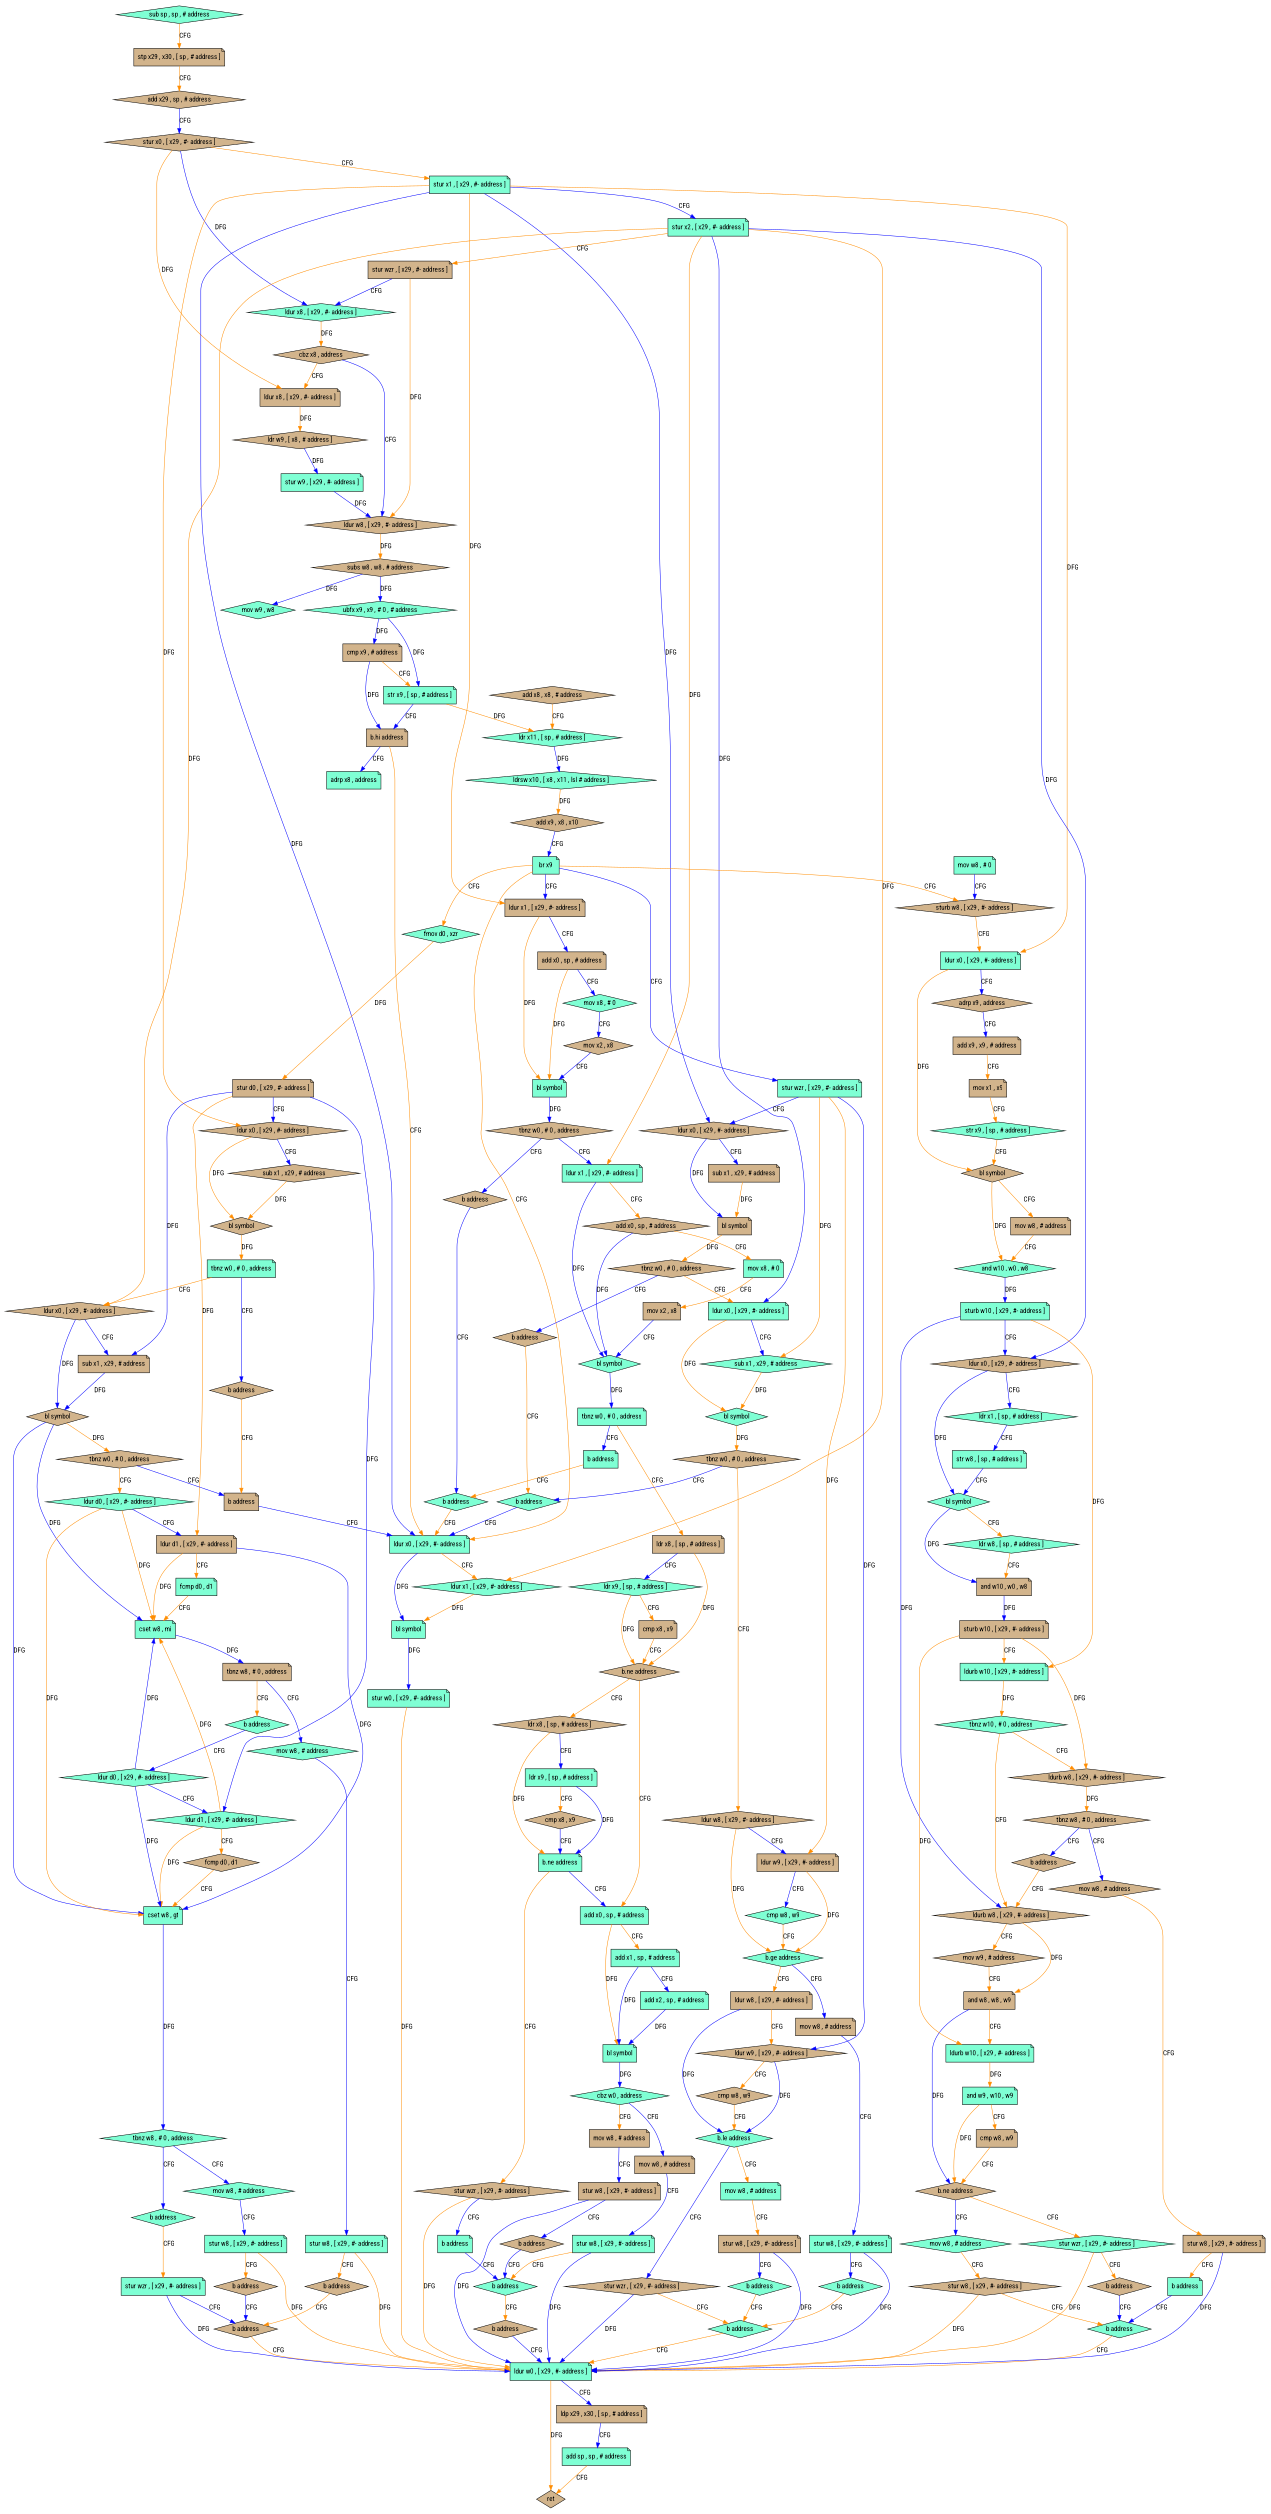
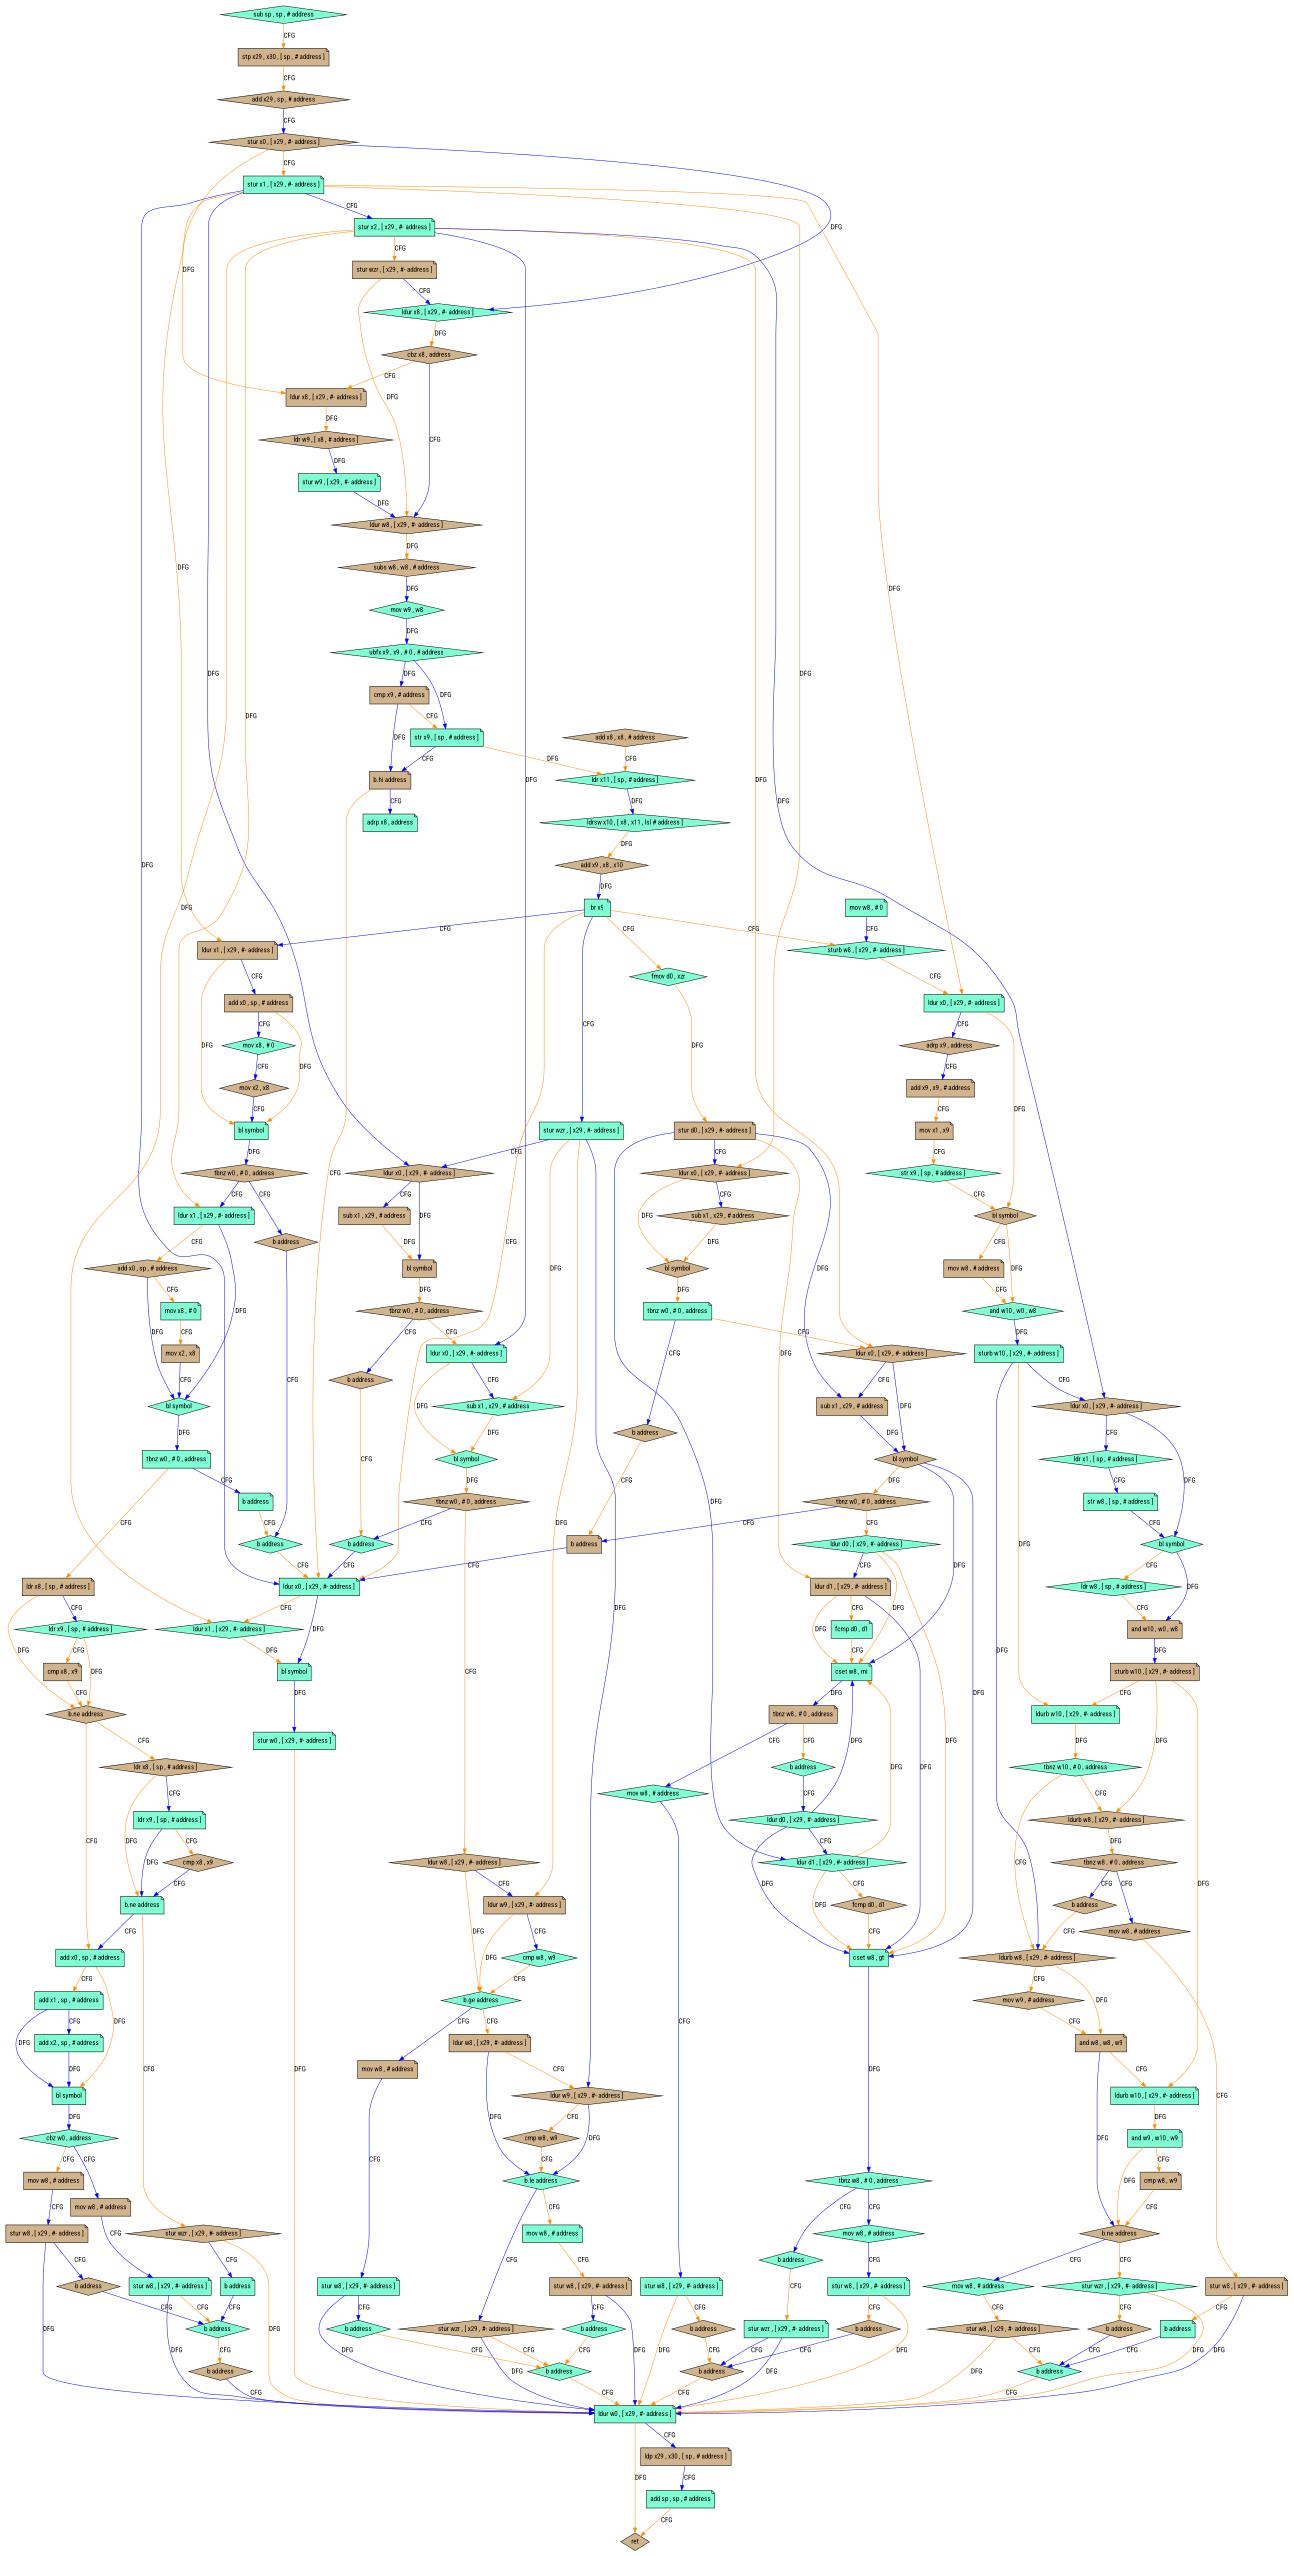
(380, 586) -> (407, 629)
(558, 844) -> (606, 887)
(975, 908) -> (866, 950)
